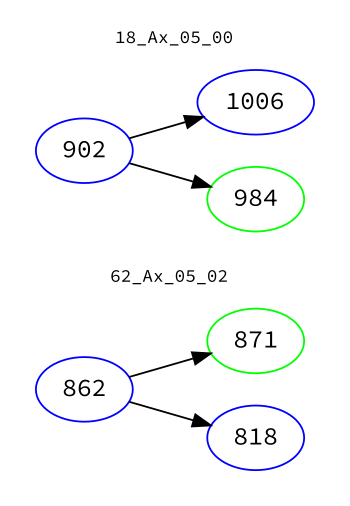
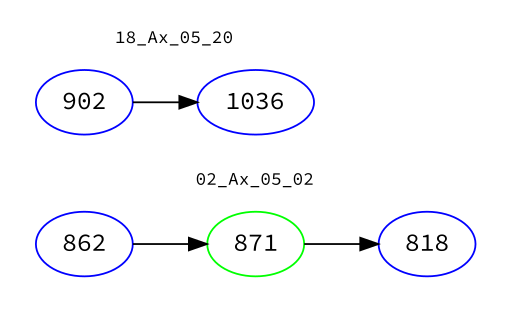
(175, 39) -> (175, 39)
(256, 102) -> (256, 102)
(256, 199) -> none
(170, 277) -> (256, 180)
(161, 411) -> (332, 244)
